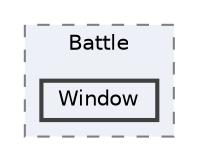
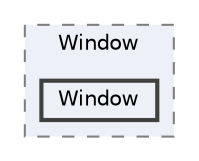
(99, 44) -> (99, 44)
